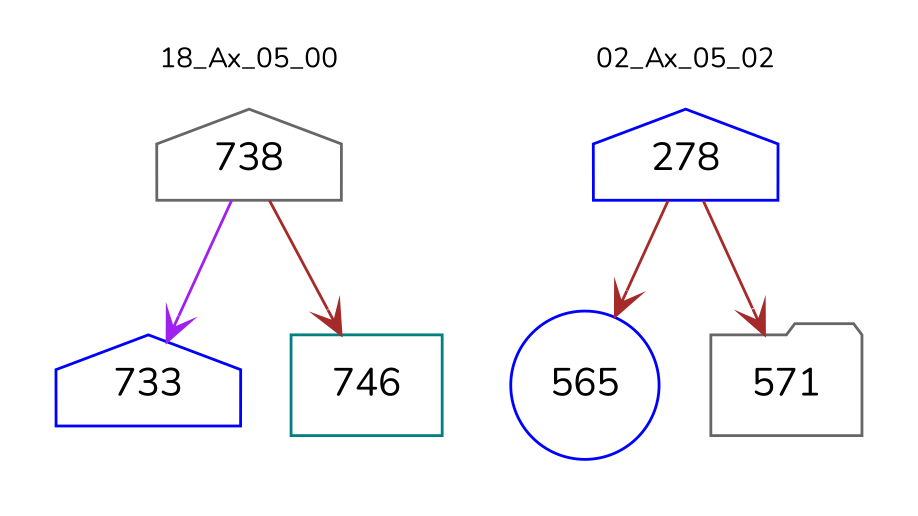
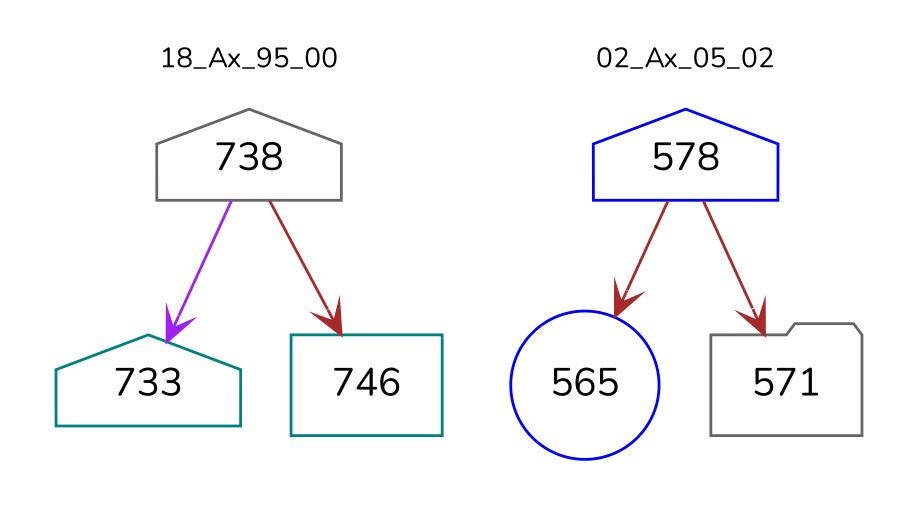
(249, 60) -> (249, 60)
(686, 160) -> (686, 160)
(148, 385) -> (148, 385)
